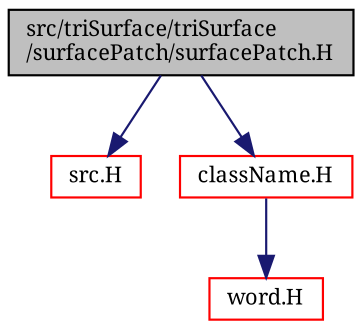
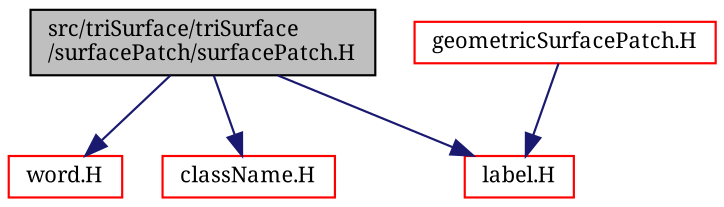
none -> (565, 43)
(96, 177) -> (519, 177)
(266, 227) -> (136, 108)
